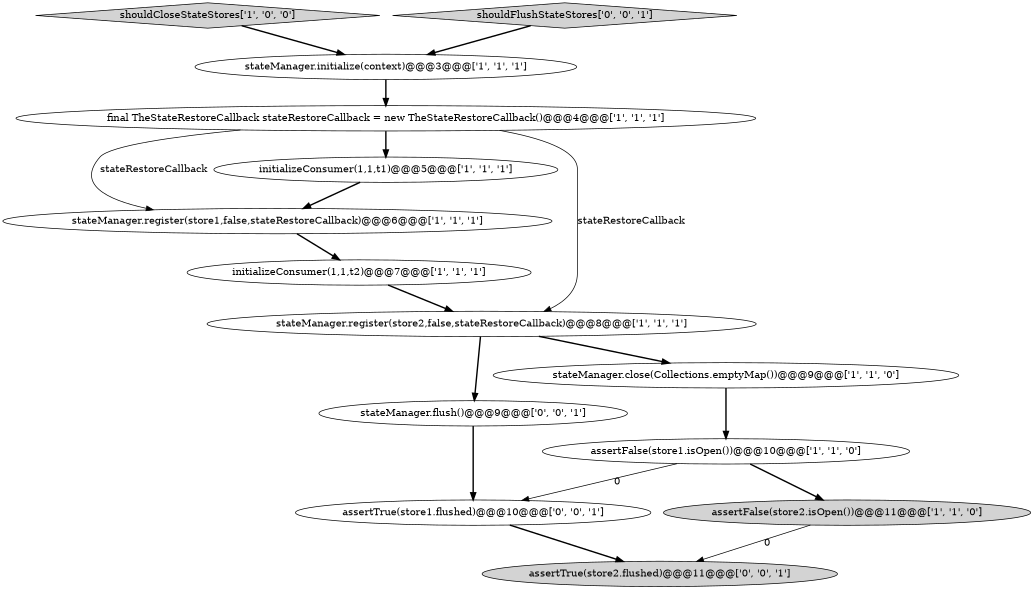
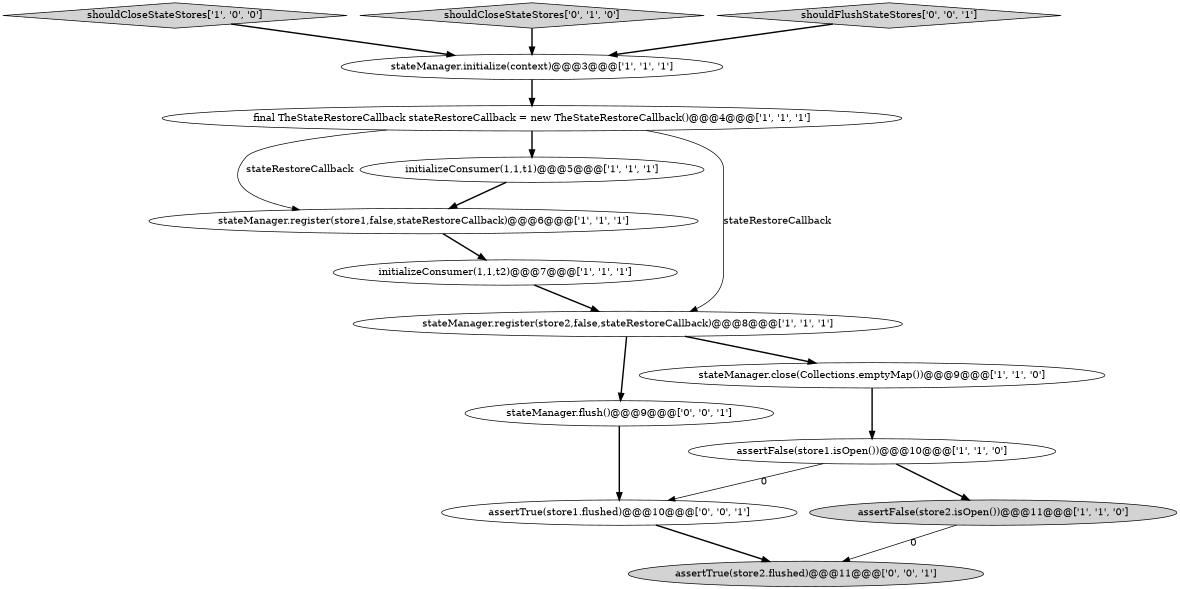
none -> (532, 15)
